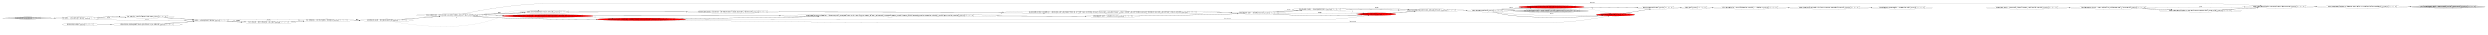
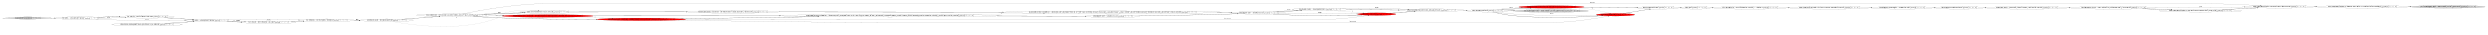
none -> (1959, 8)
(80, 25) -> none
